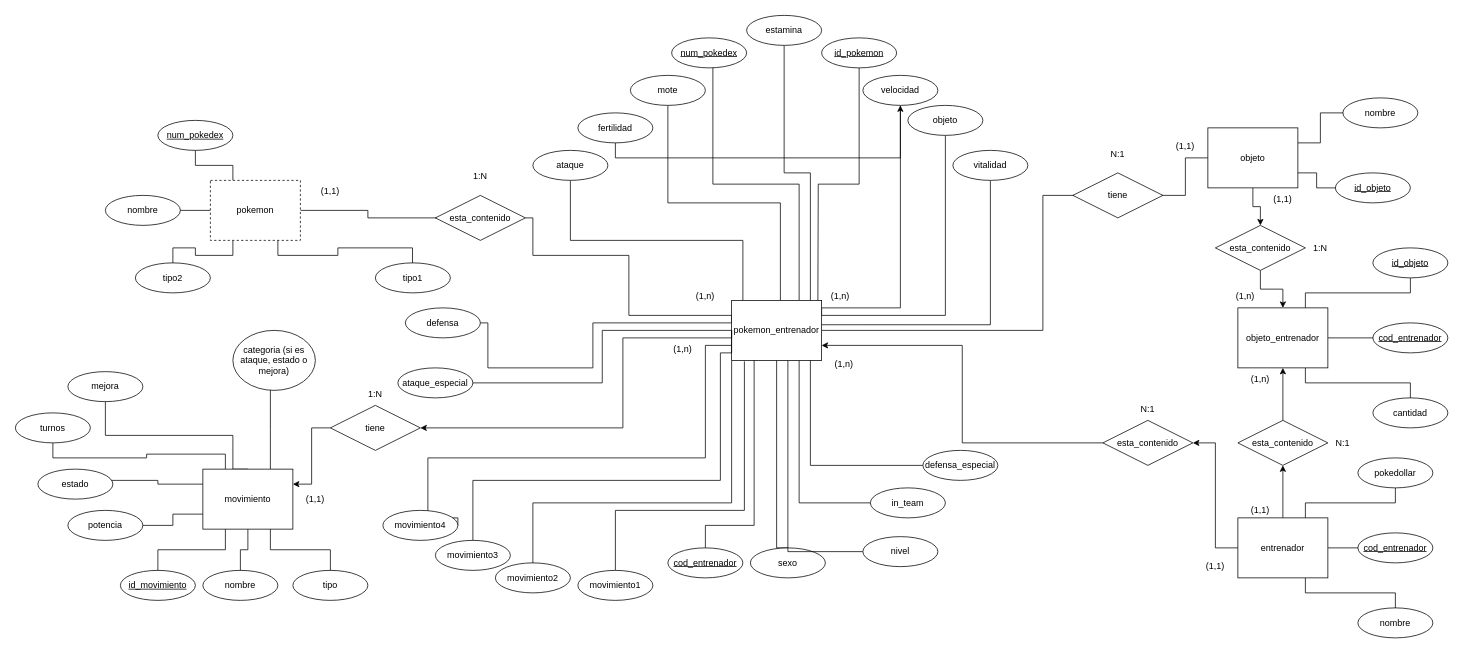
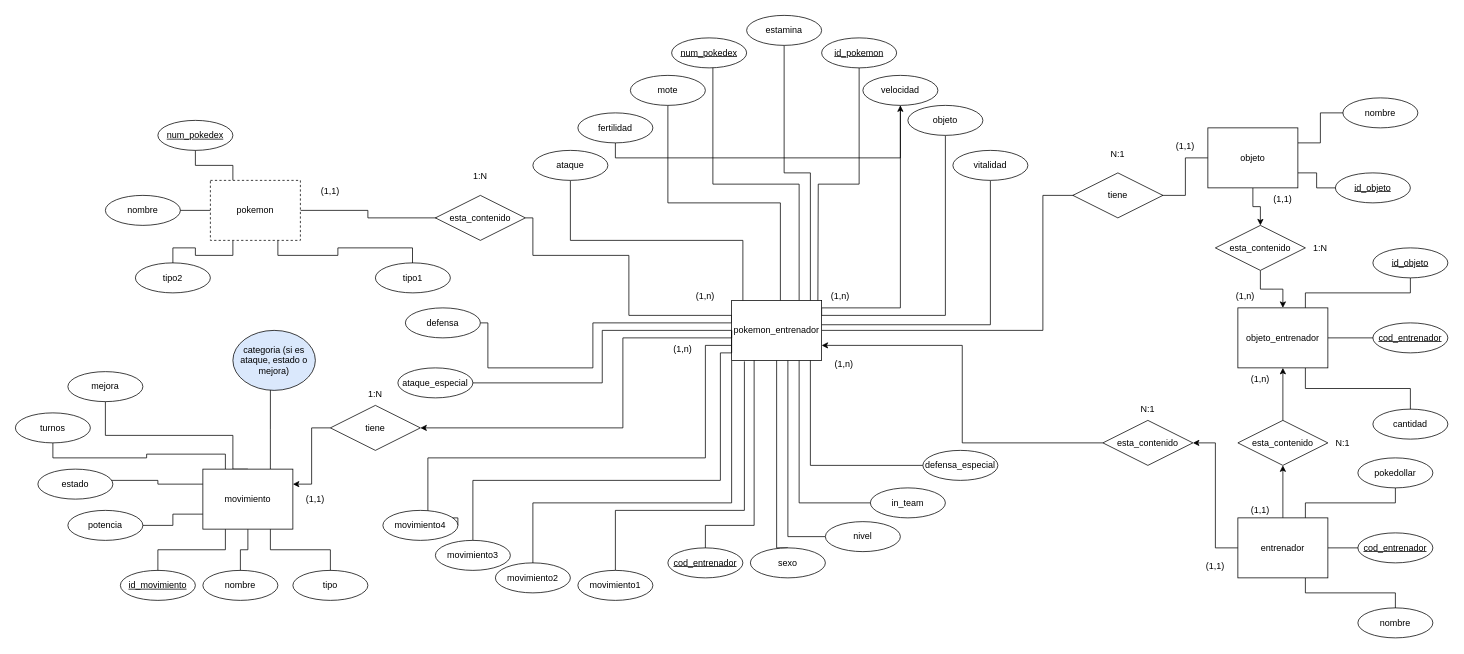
(274, 360) -> (274, 360)
(1410, 413) -> (1410, 424)
(900, 552) -> (863, 537)
